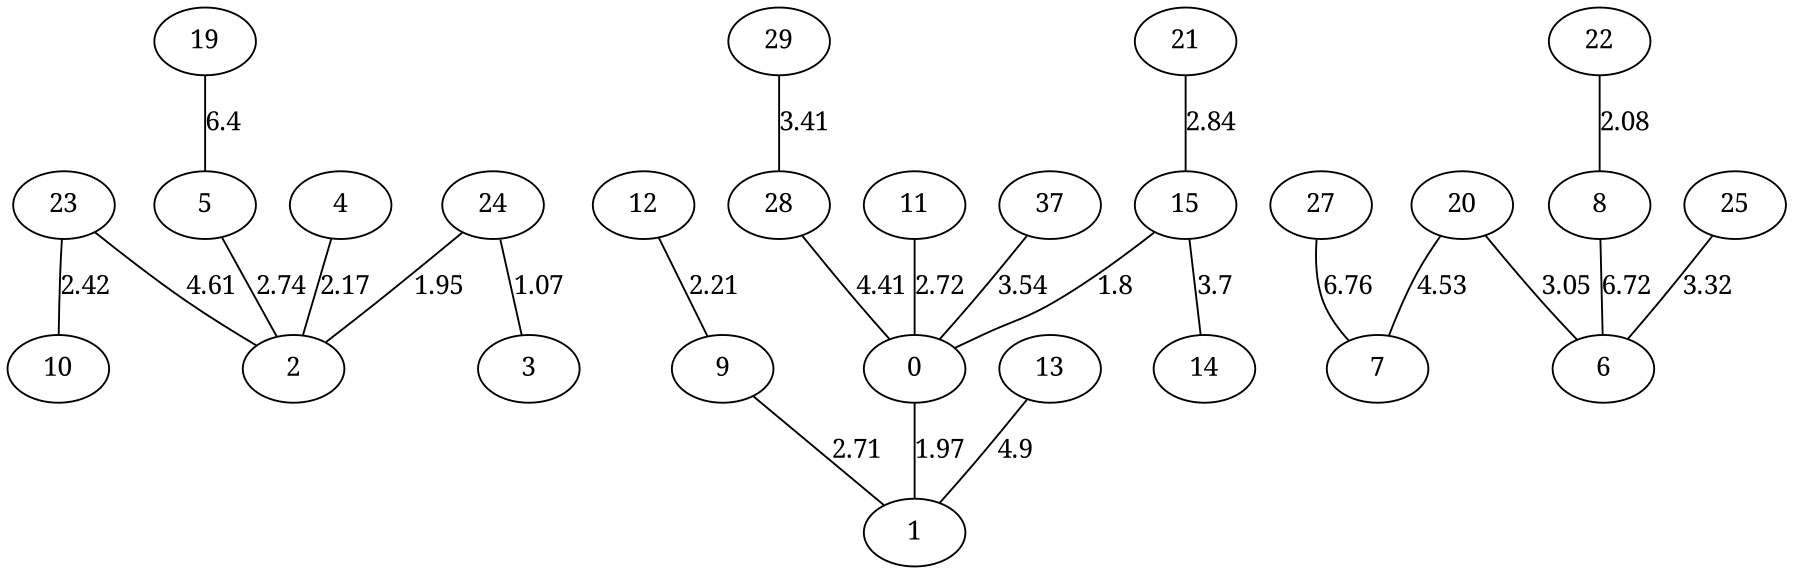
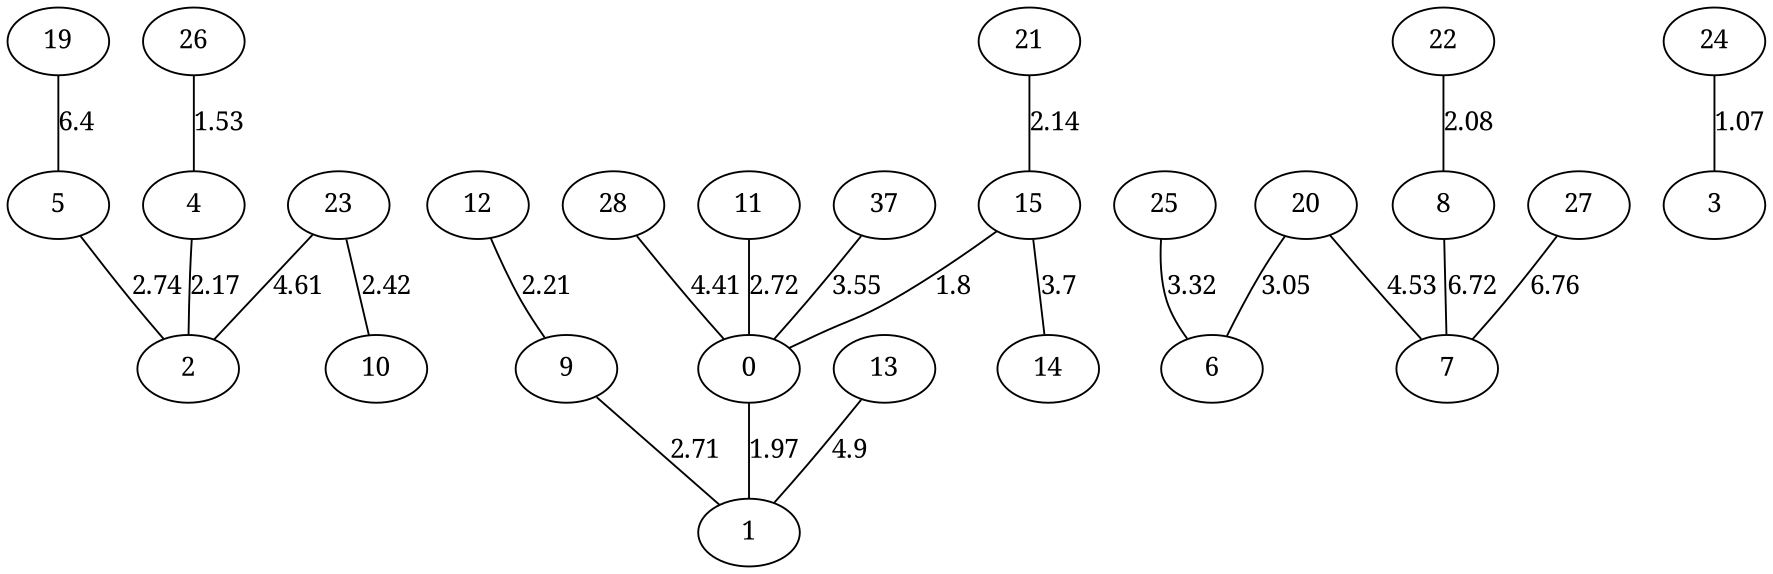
none -> (194, 41)
(779, 41) -> none
(1211, 123) -> (1055, 123)
(1023, 287) -> (857, 287)
(1602, 287) -> (1445, 287)
(395, 288) -> none
